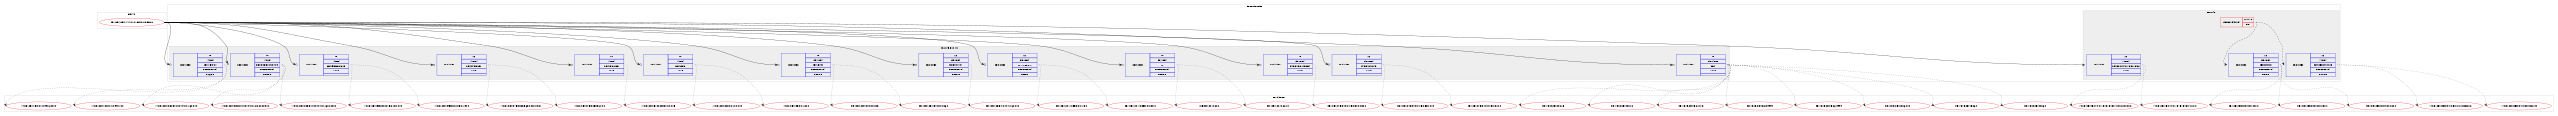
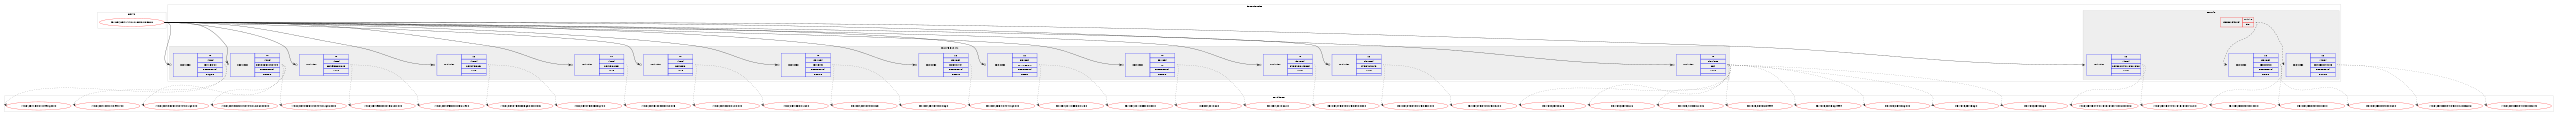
(1691, 106) -> (1691, 106)
